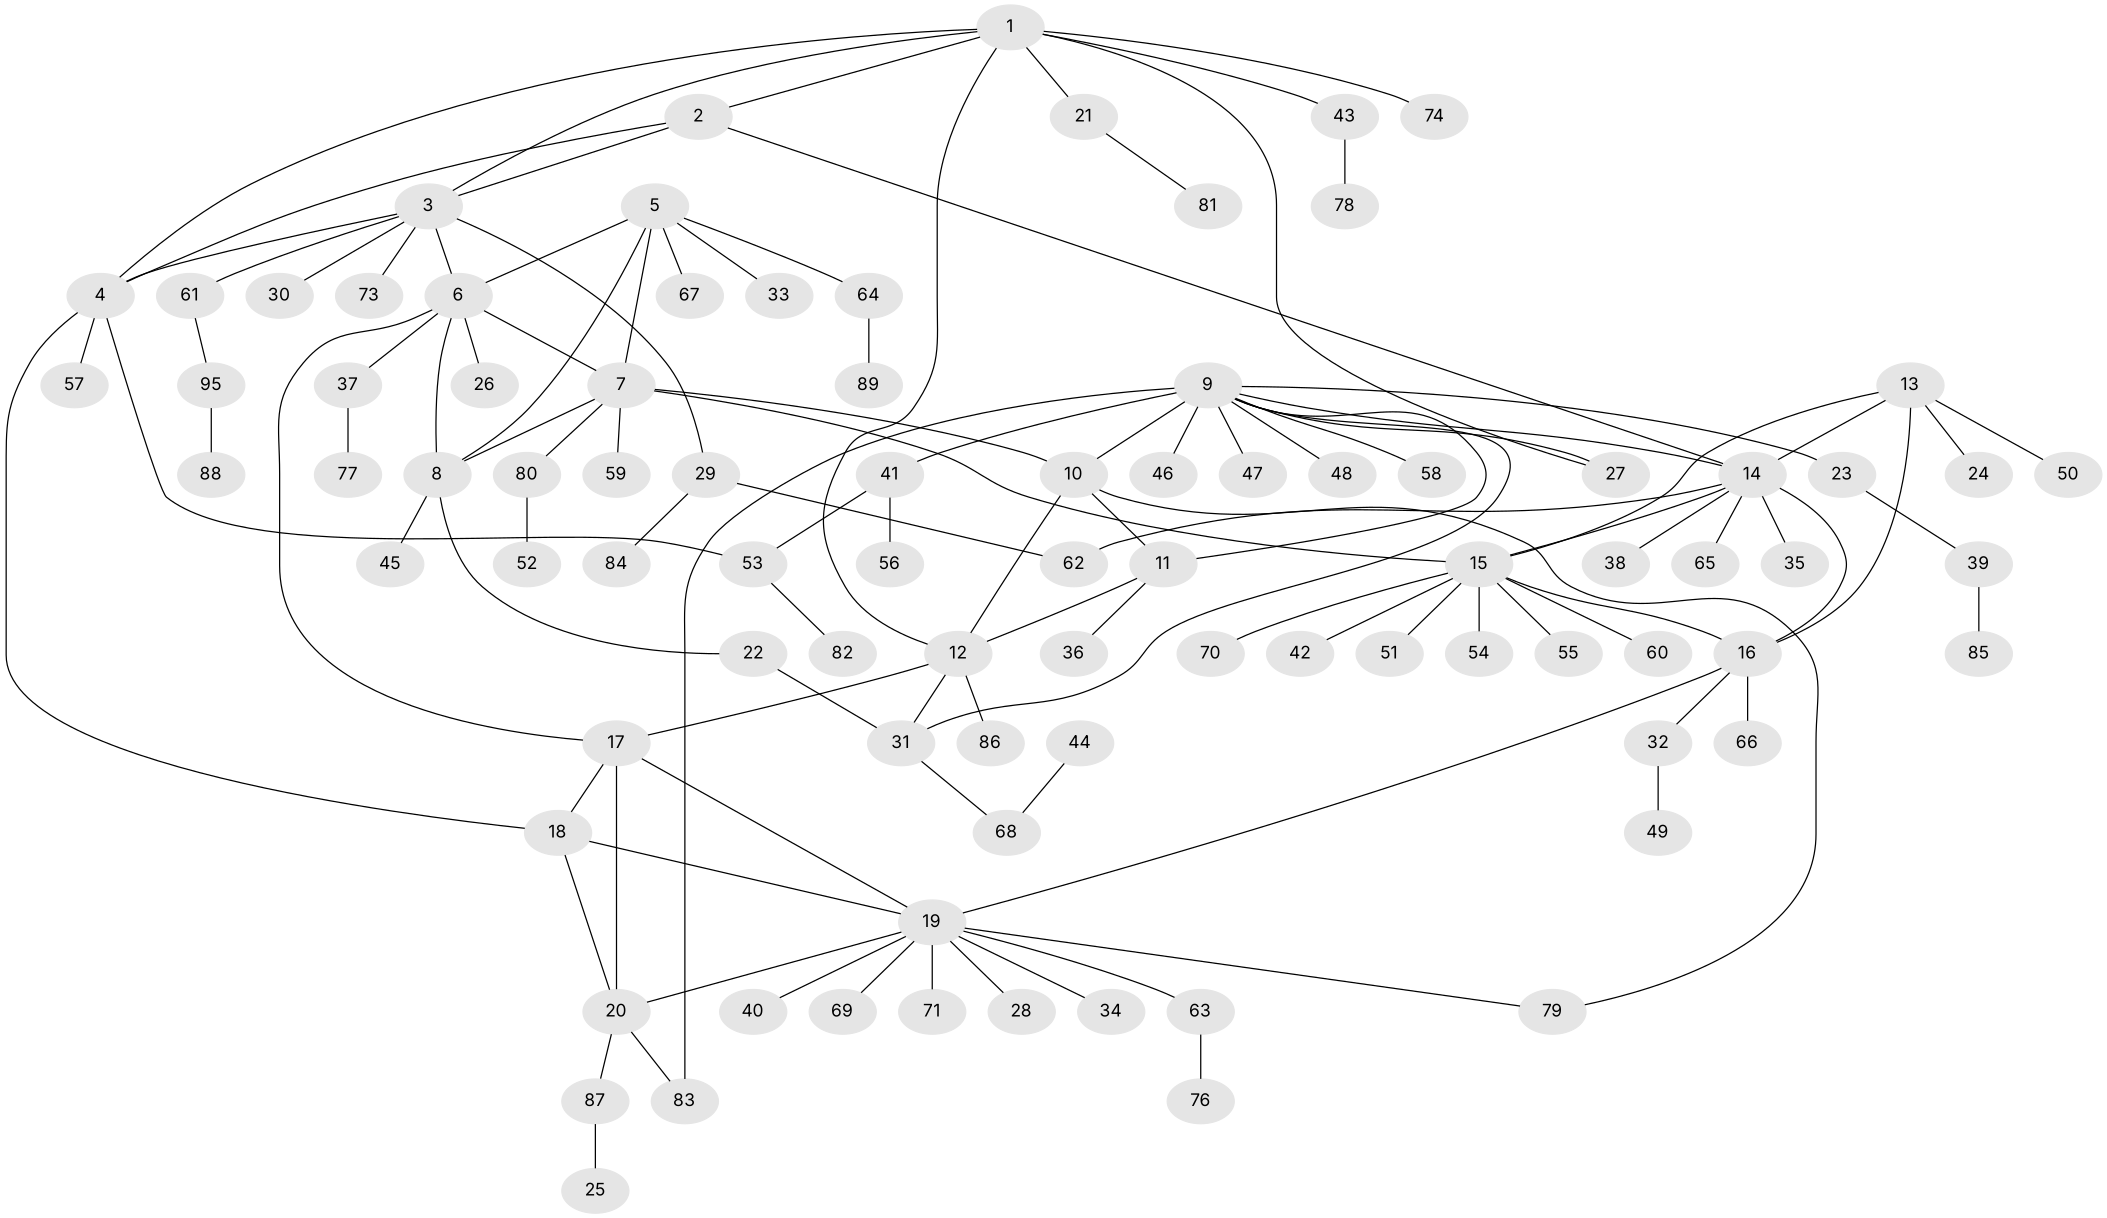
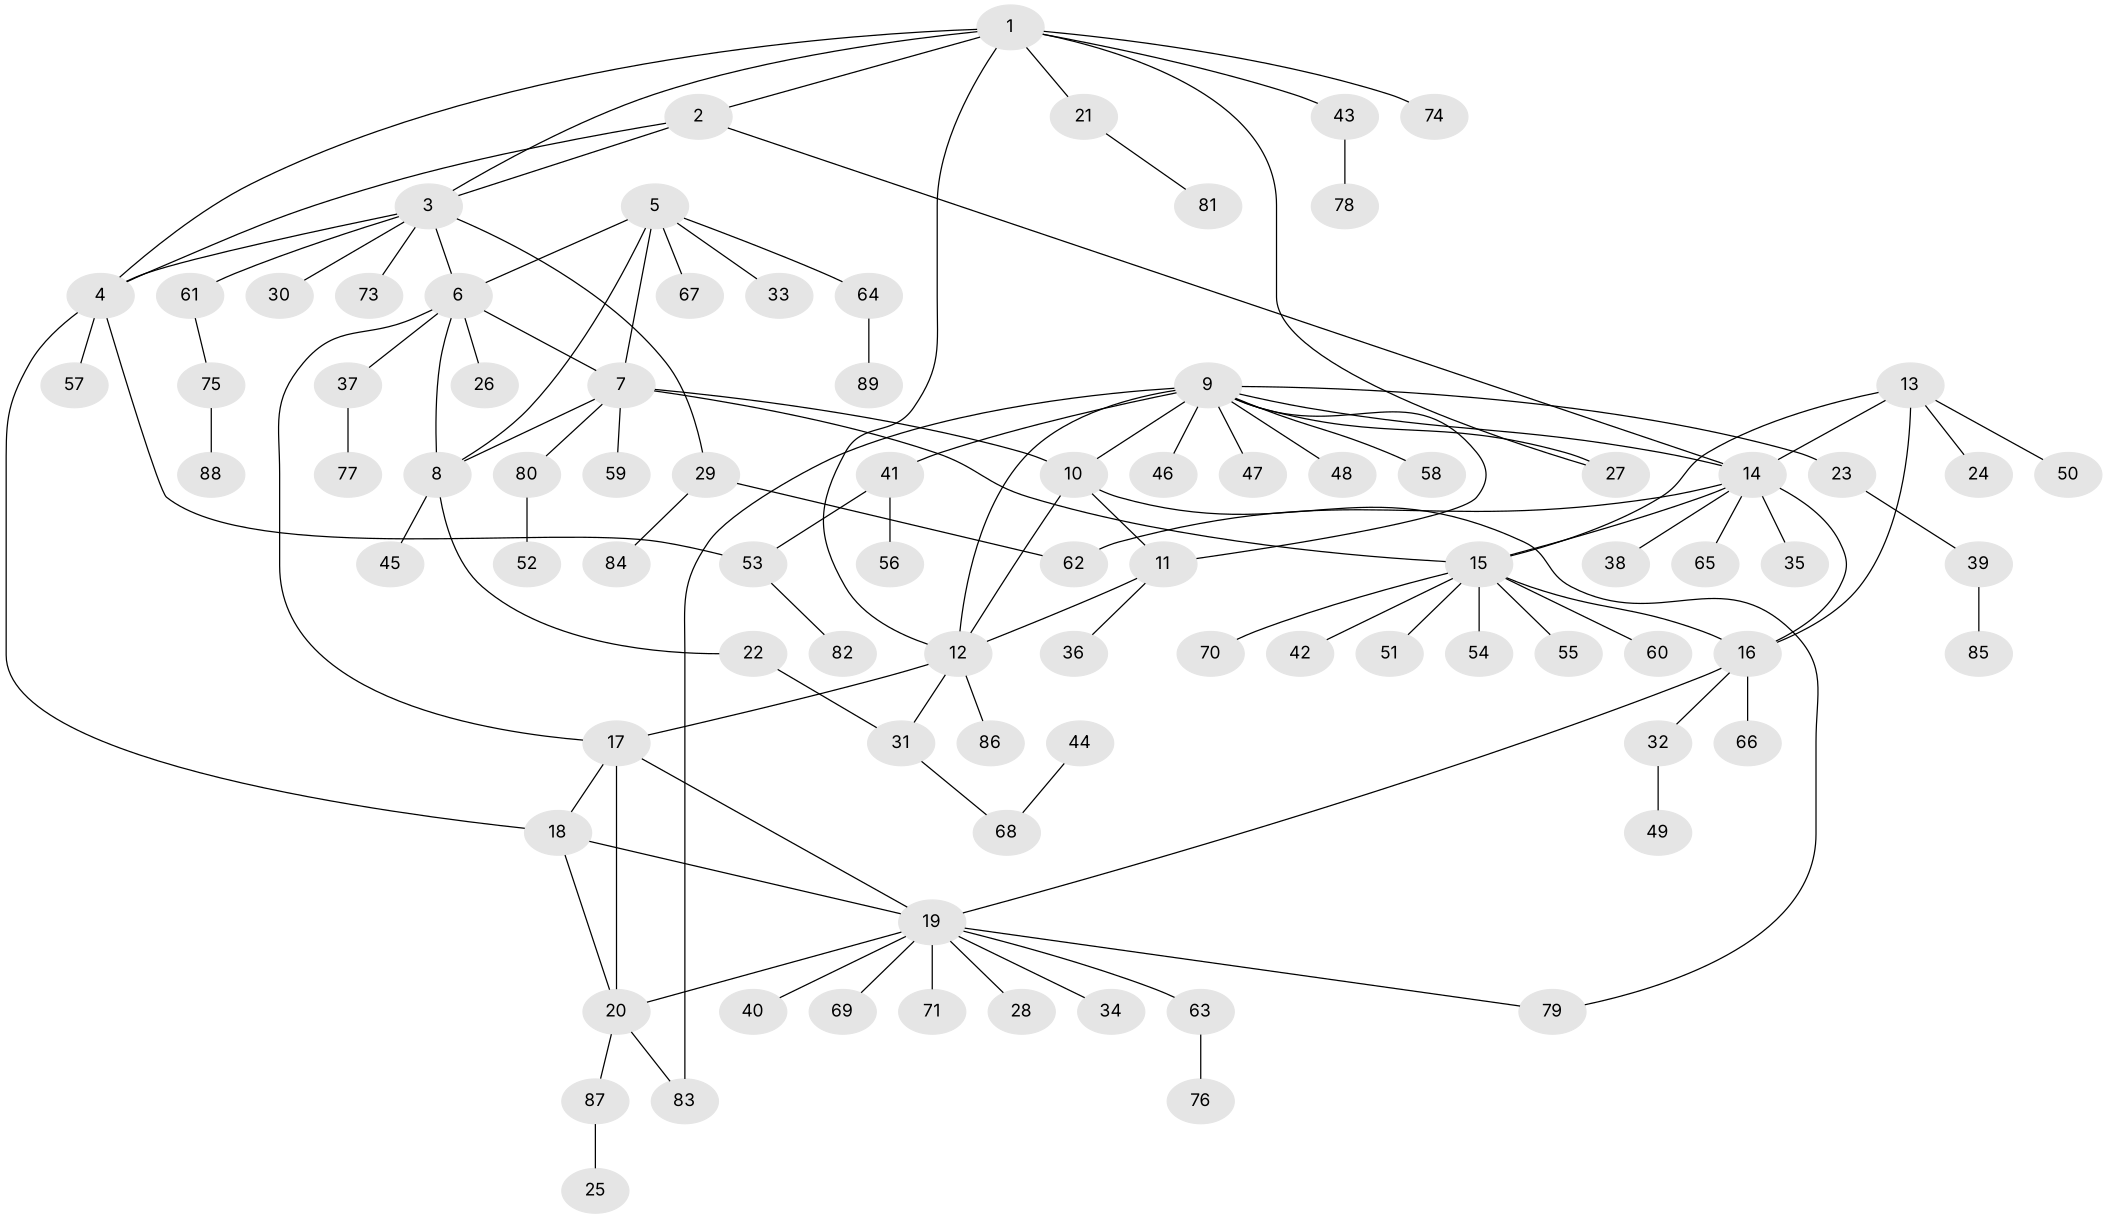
(211, 385) -> (211, 385)
(1366, 565) -> (1018, 465)
